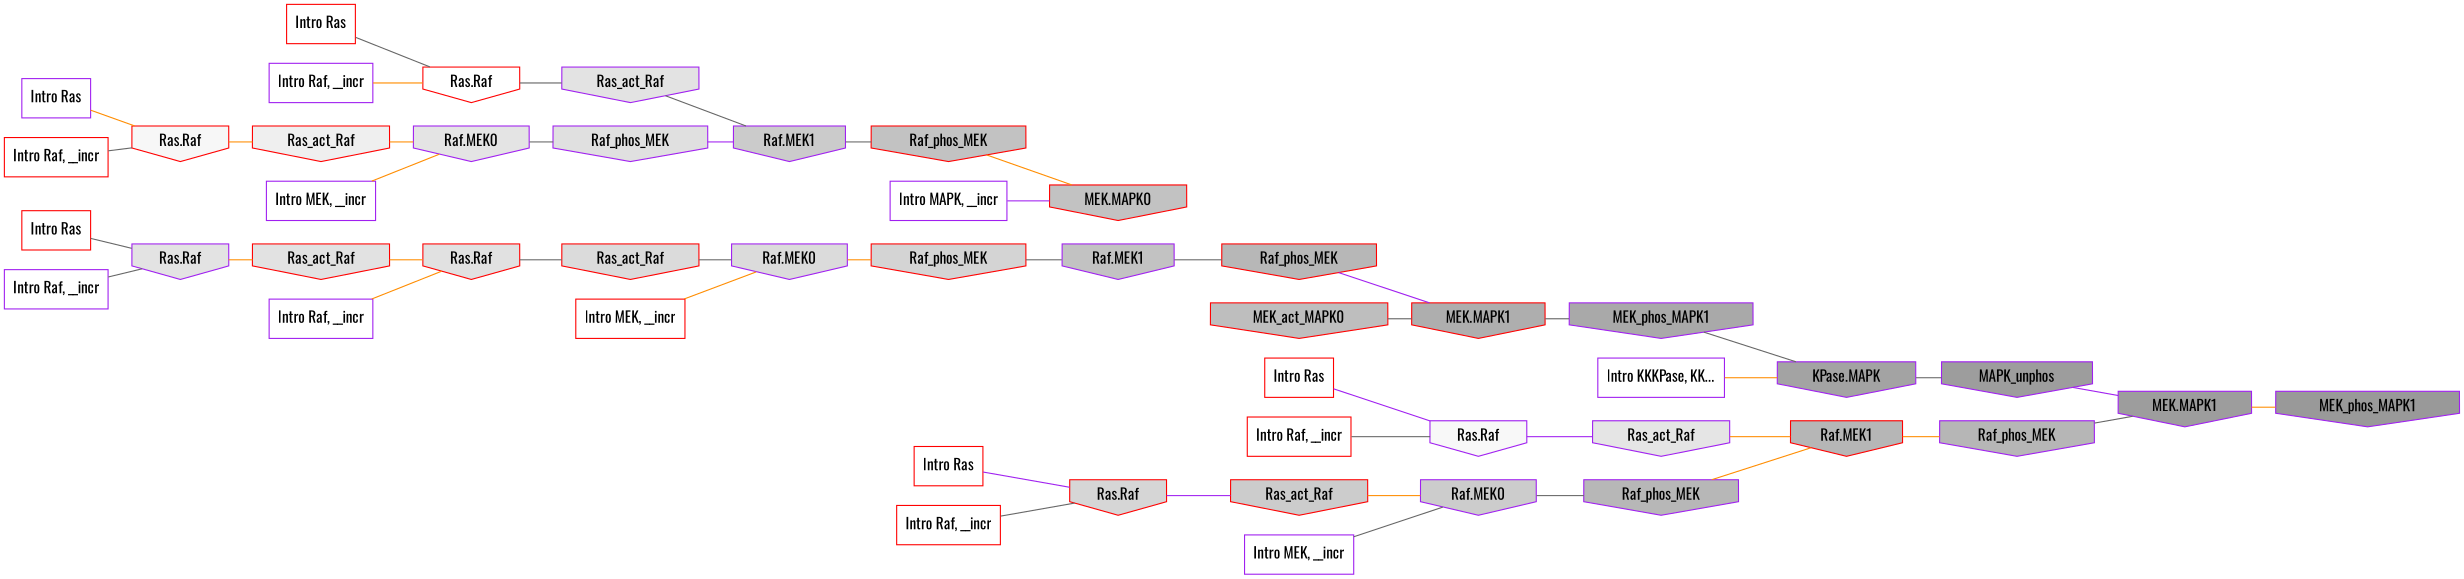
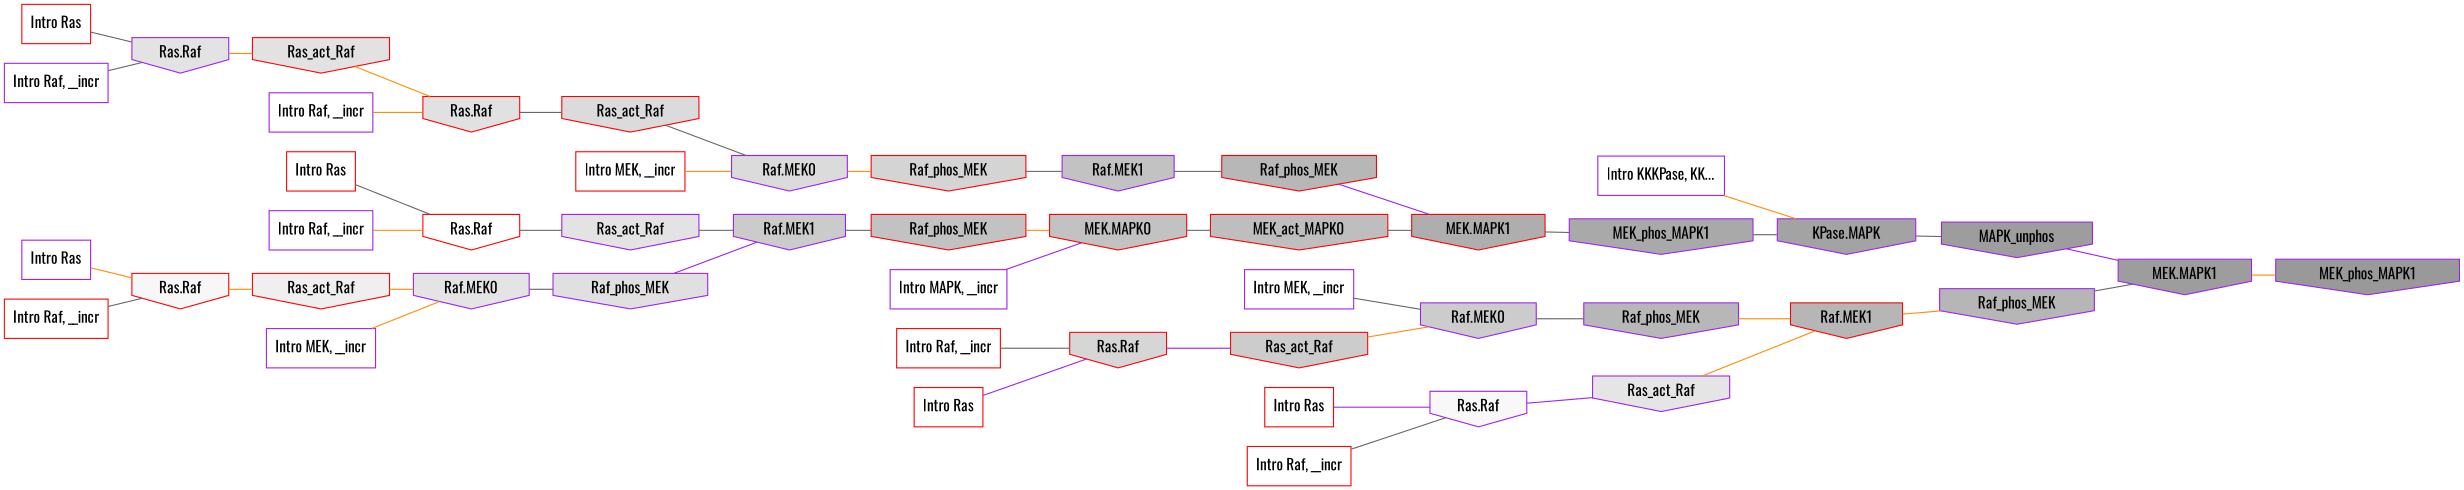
none -> (1199, 230)
